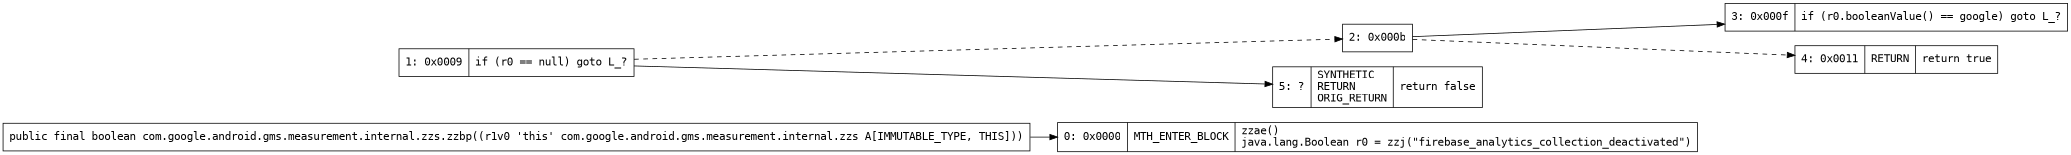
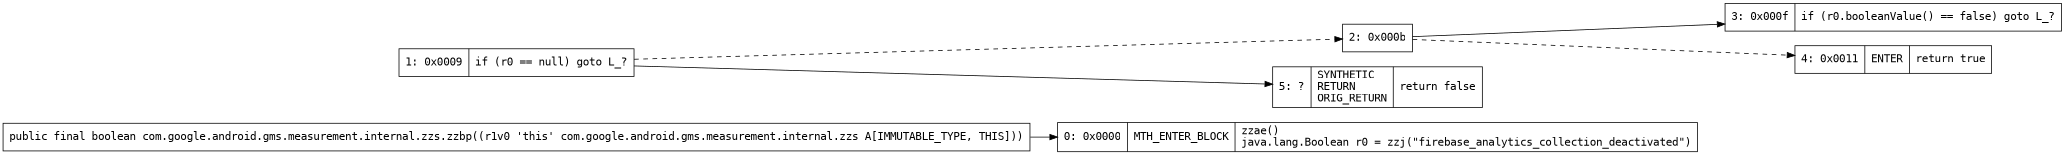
(1931, 17) -> (1928, 17)
(1890, 59) -> (1887, 59)
